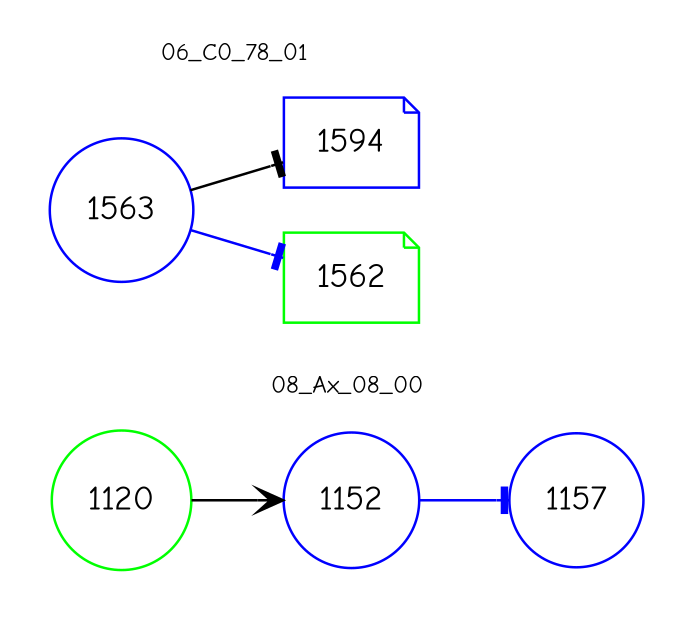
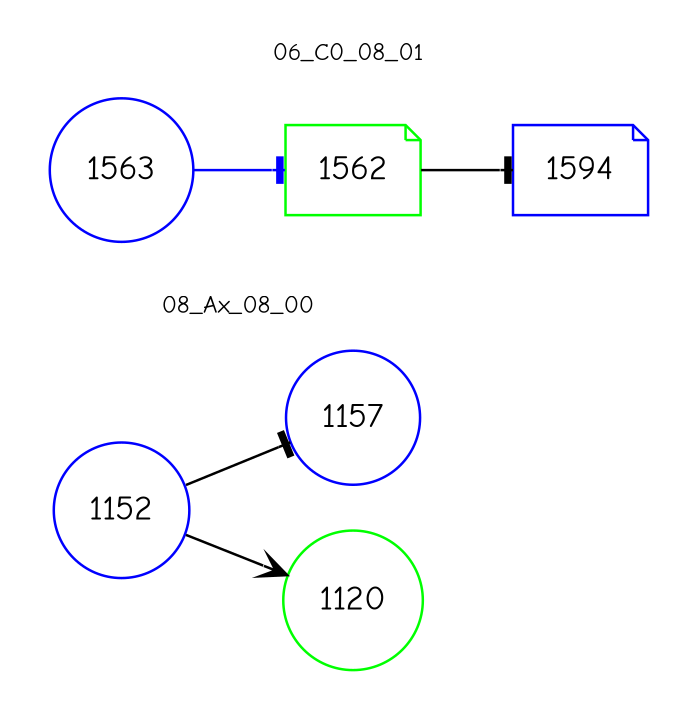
(234, 54) -> (349, 54)
(230, 178) -> (460, 170)
(225, 500) -> (225, 550)
(458, 500) -> (232, 466)
